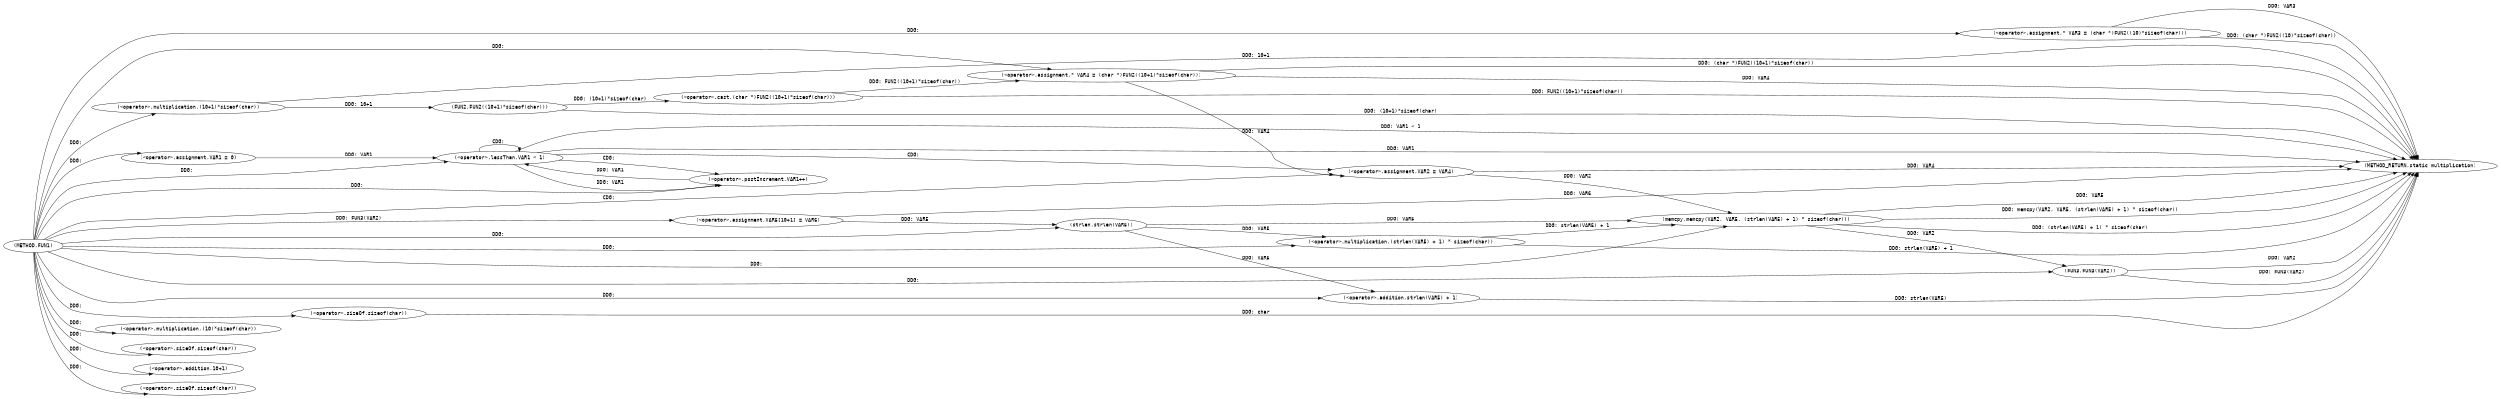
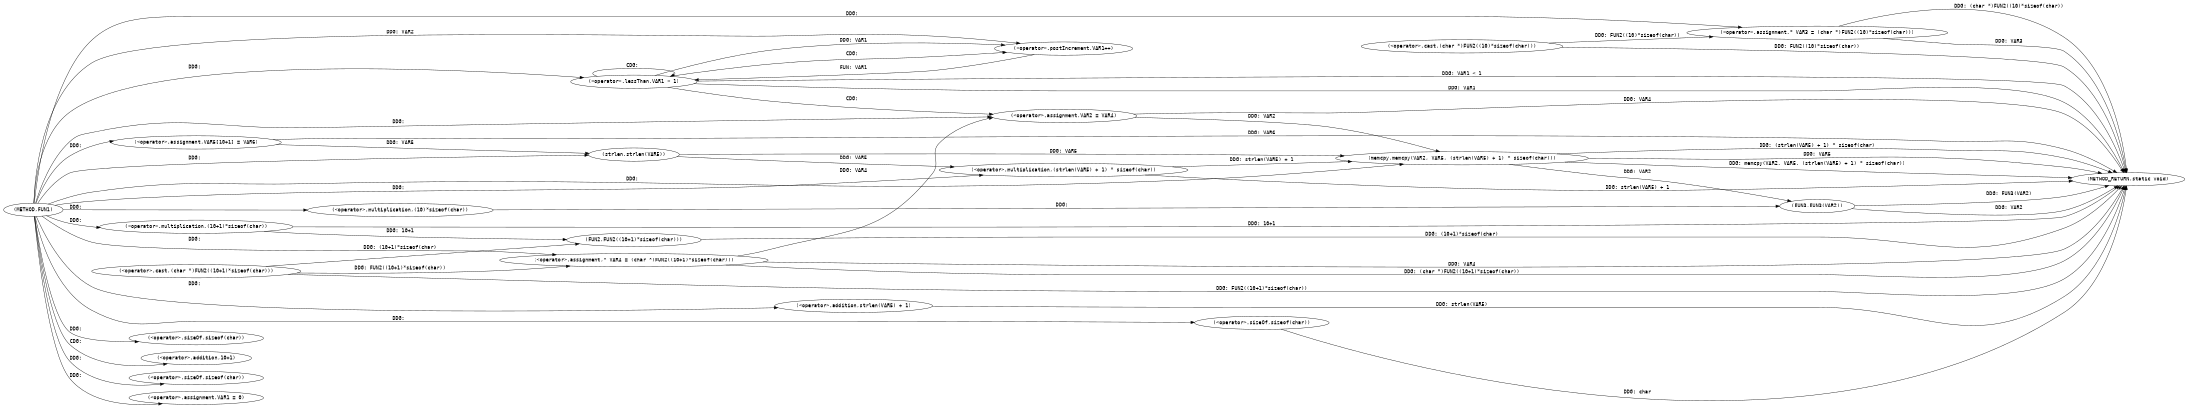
none -> (1462, 46)
(614, 103) -> (421, 255)
(344, 158) -> none
(2420, 166) -> (2128, 179)
(610, 170) -> (854, 68)
(359, 186) -> (400, 32)
(610, 198) -> (400, 122)
(359, 218) -> (77, 146)
(1248, 261) -> none
(1046, 283) -> (1134, 208)
(77, 349) -> (77, 342)
